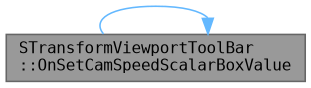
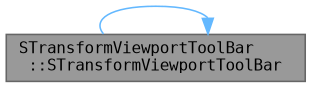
(156, 58) -> (156, 58)
